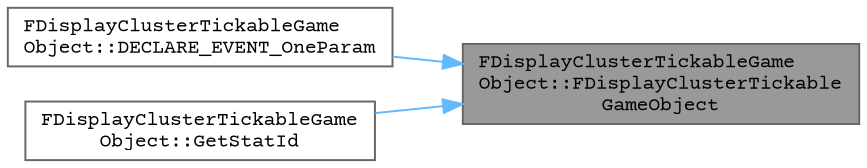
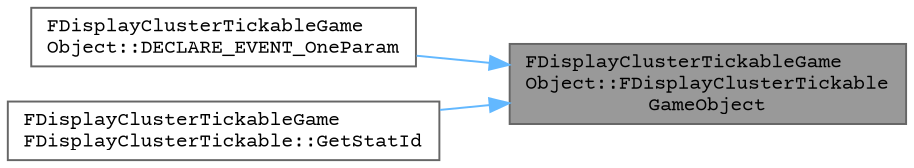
(200, 131) -> (224, 131)
